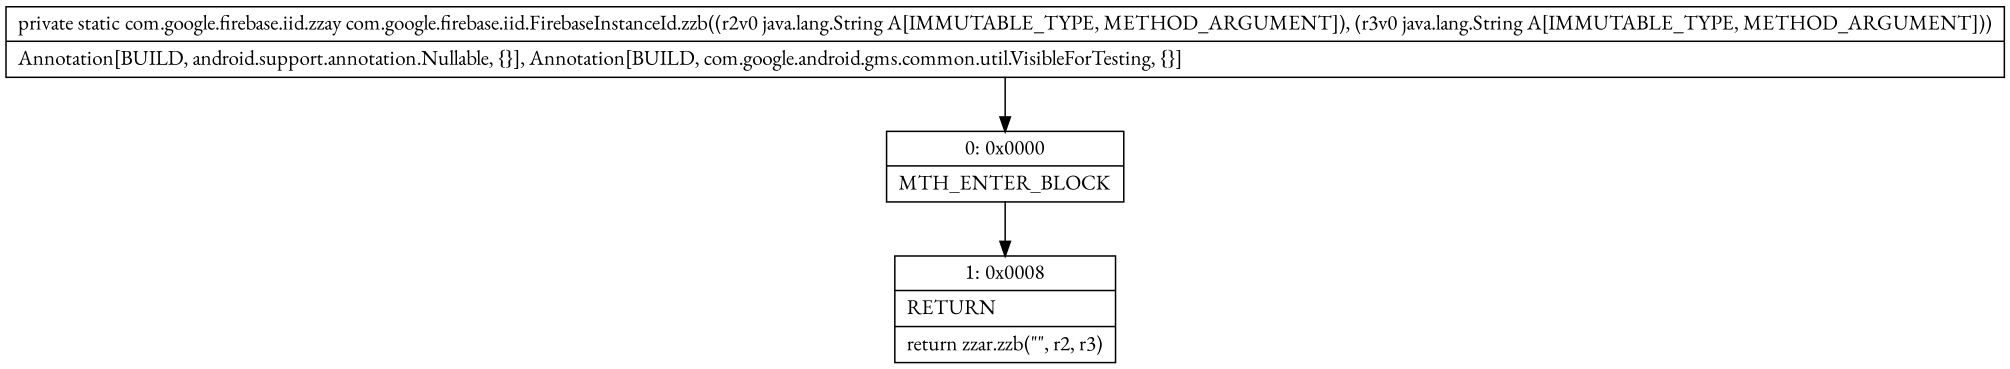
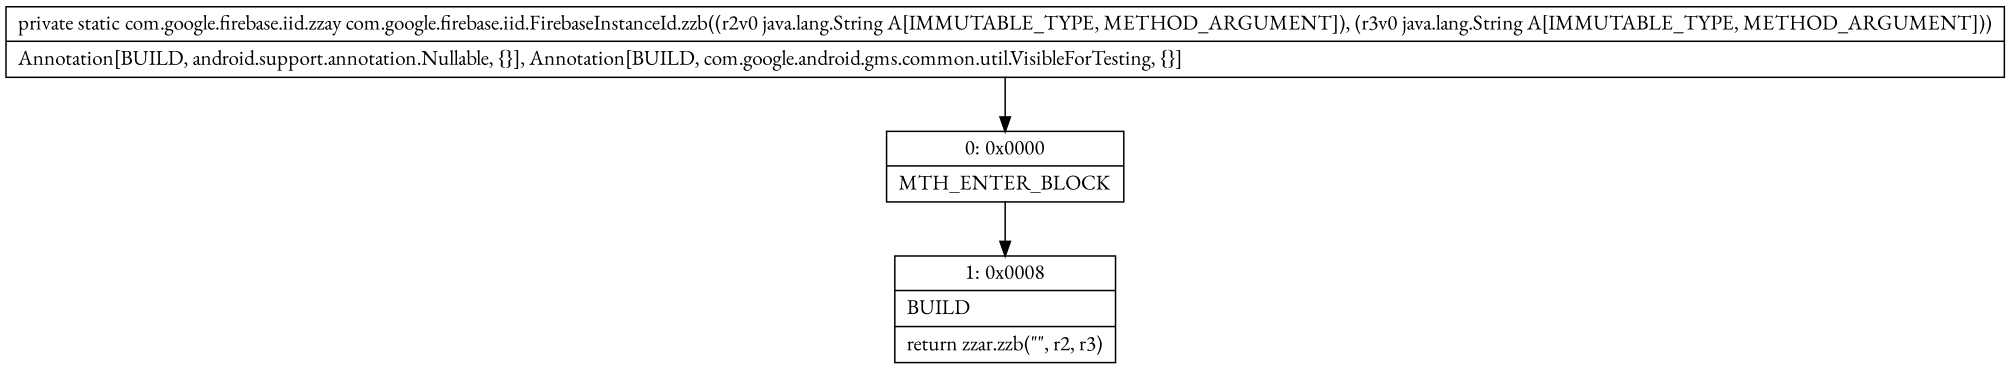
(952, 308) -> (939, 308)
